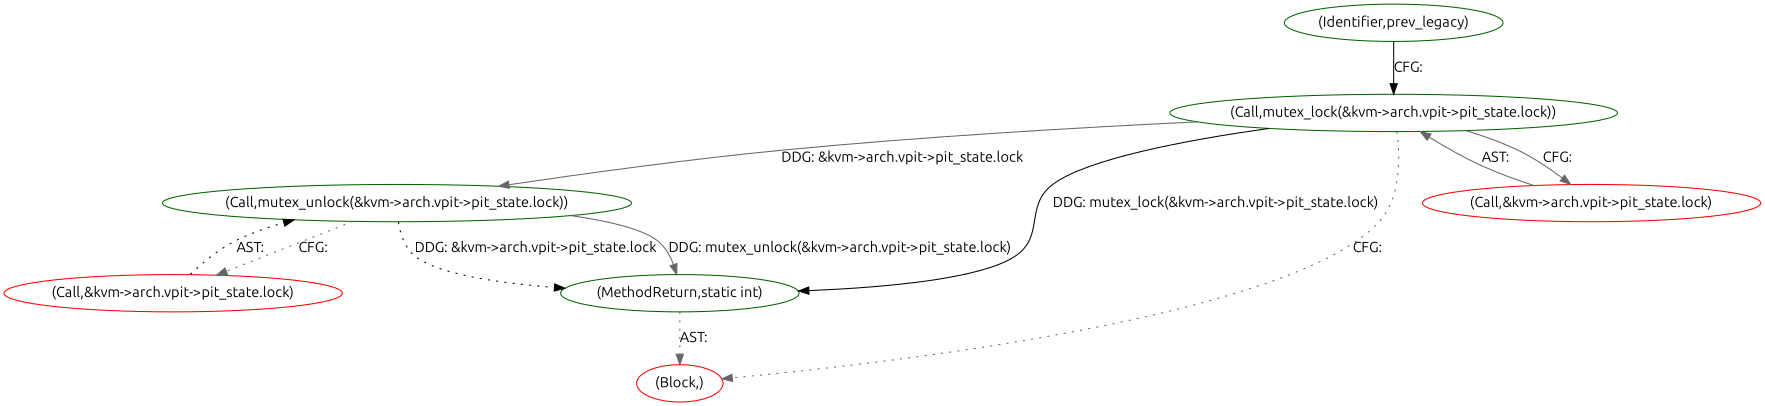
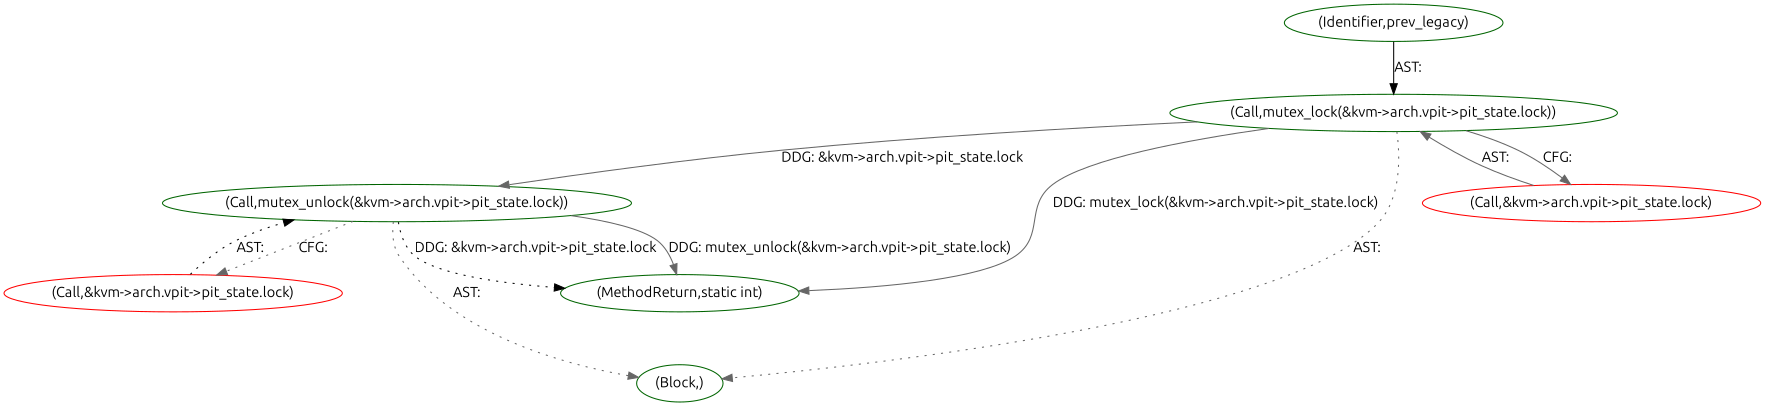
(1410, 68) -> (1410, 68)
(1036, 214) -> (1036, 214)
(1369, 248) -> (1369, 248)
(680, 333) -> (486, 329)
(680, 383) -> (680, 383)
